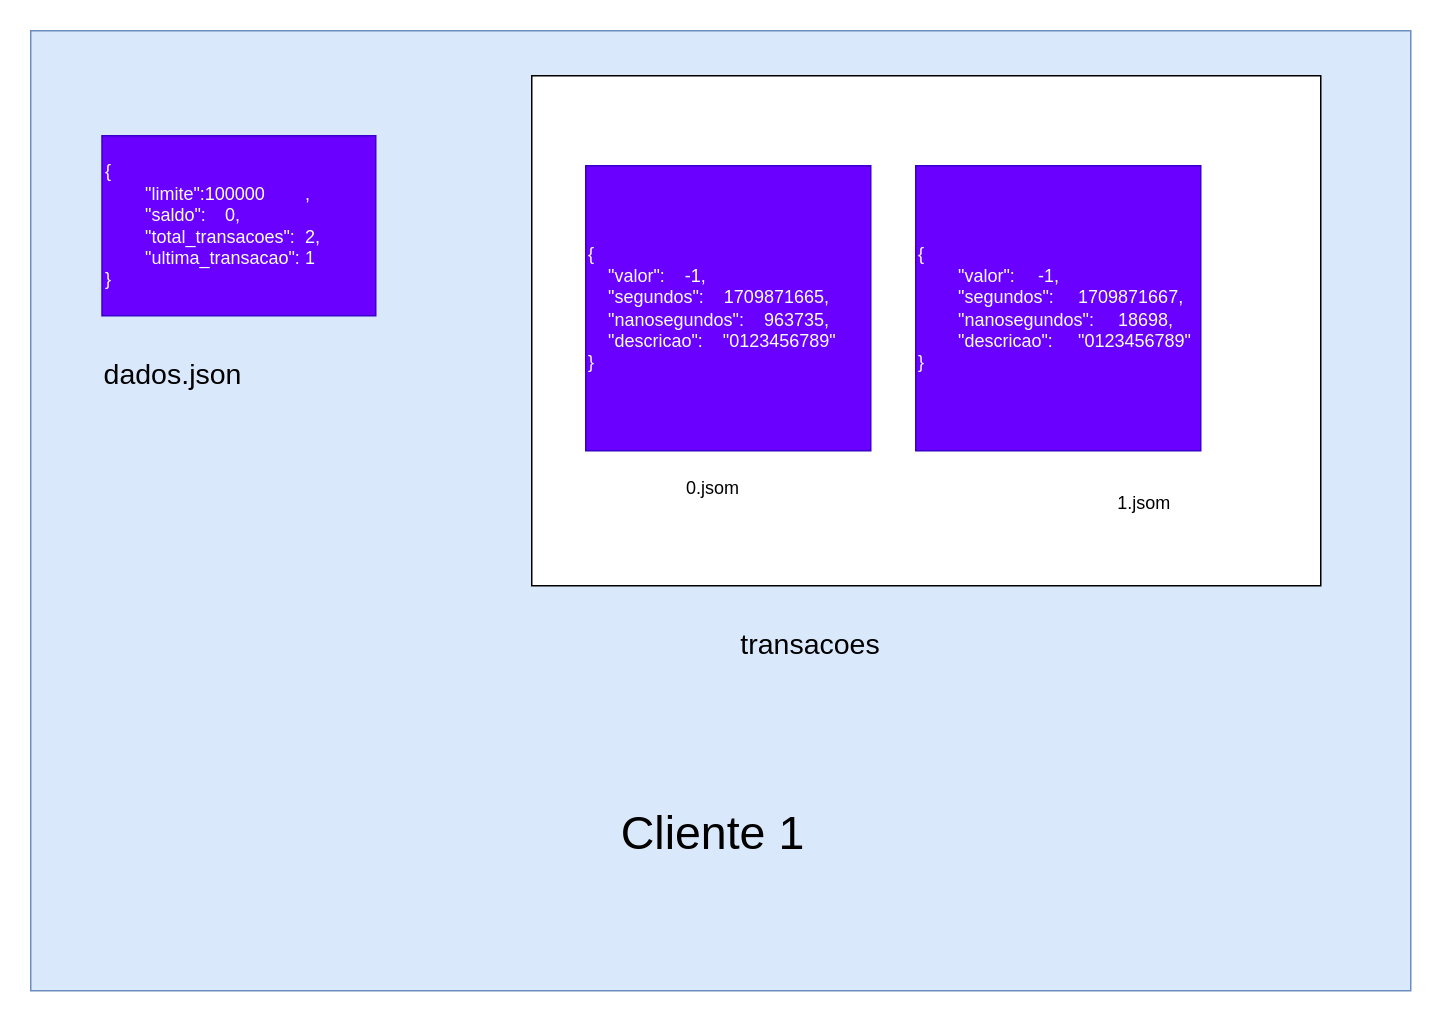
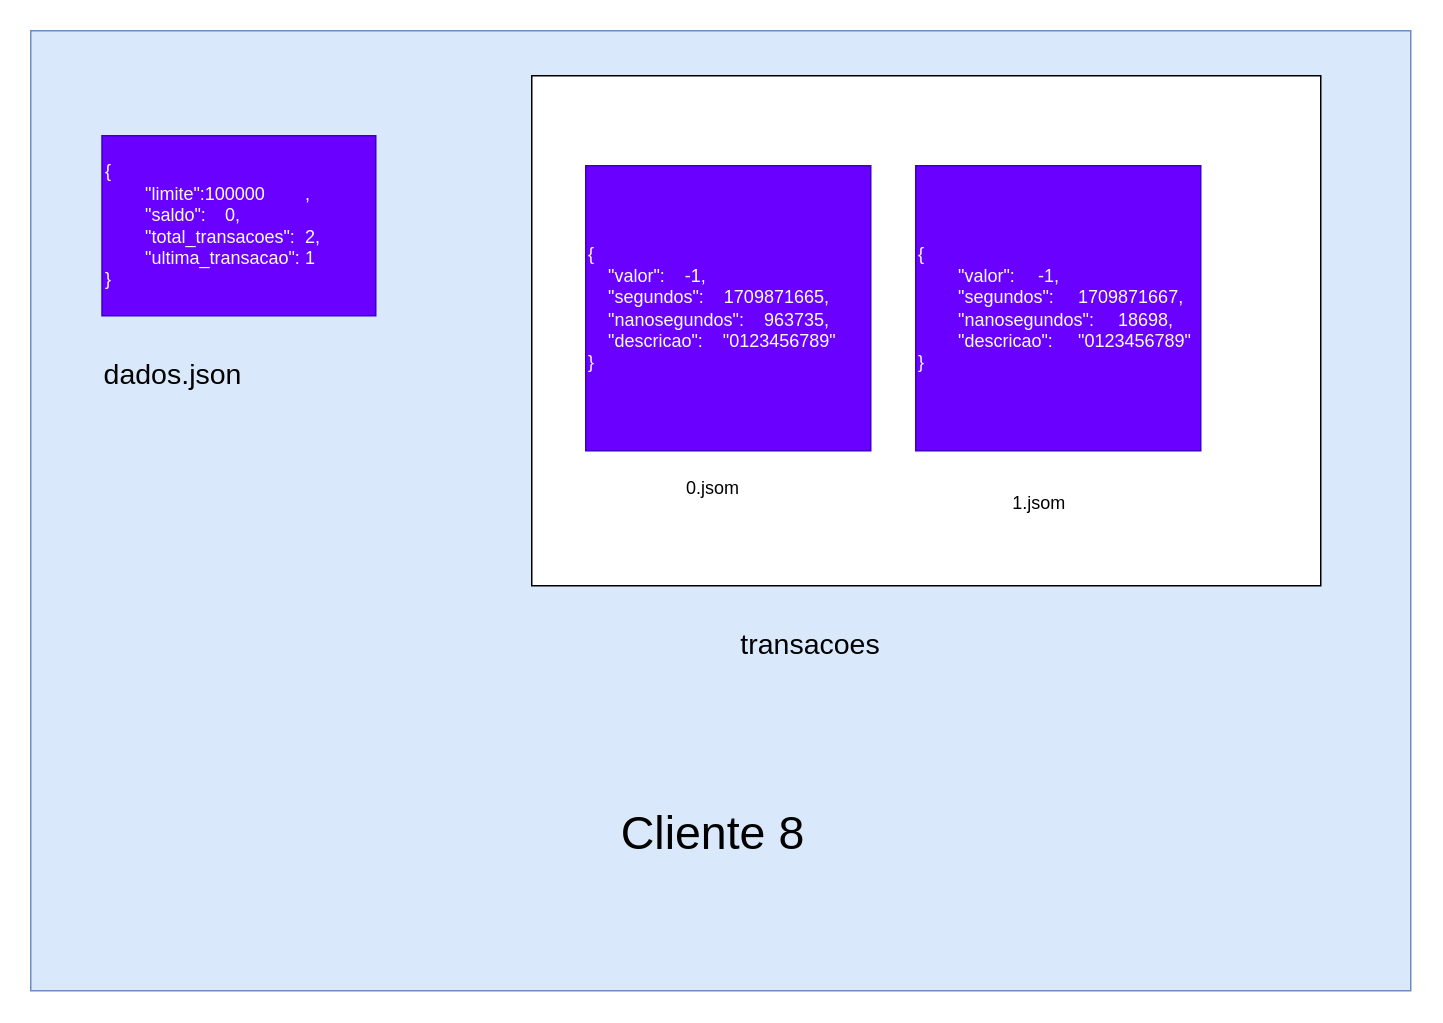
(1145, 503) -> (1040, 503)
(713, 833) -> (713, 833)
